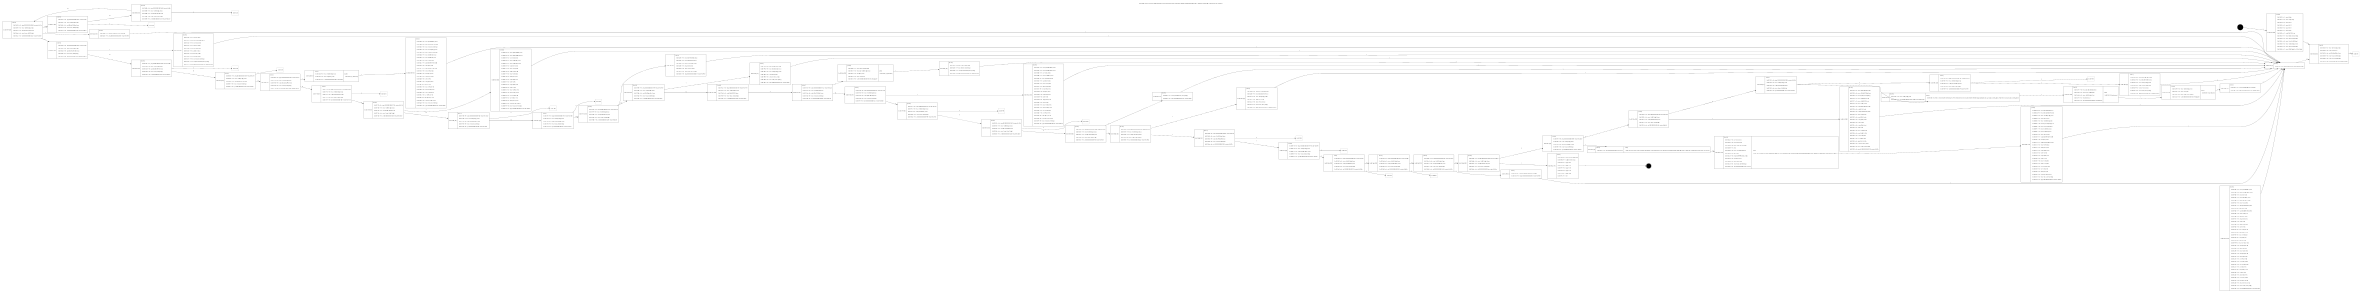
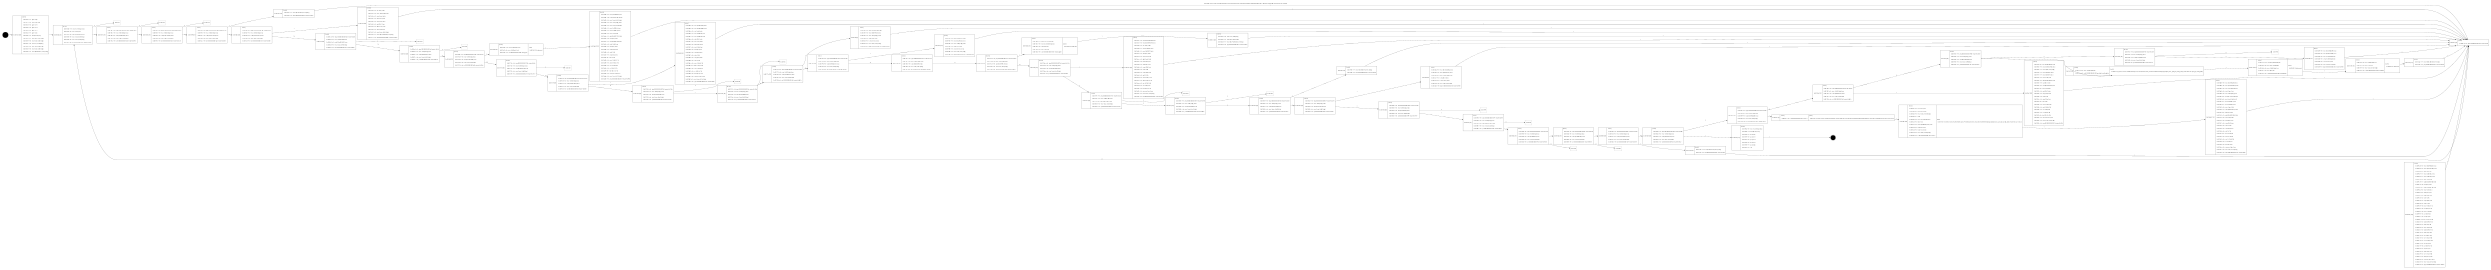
(45, 27) -> (94, 35)
